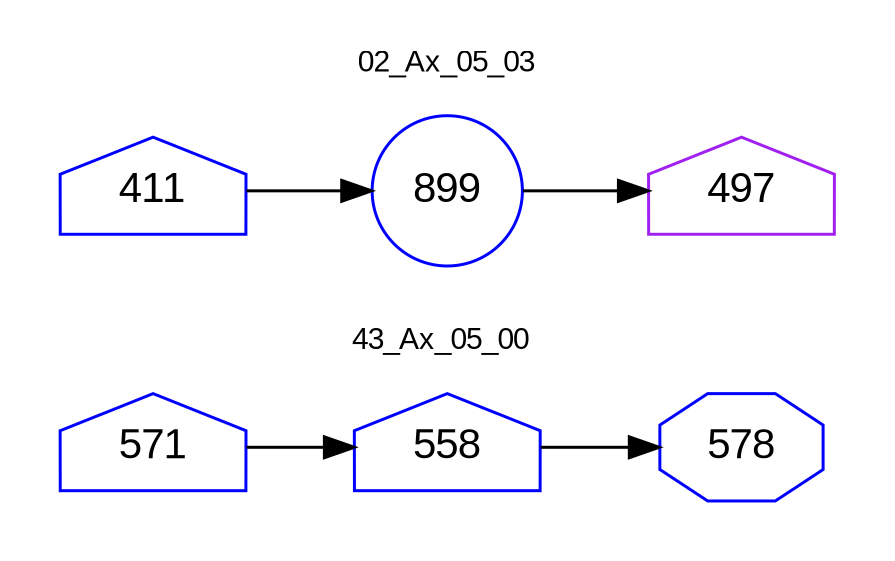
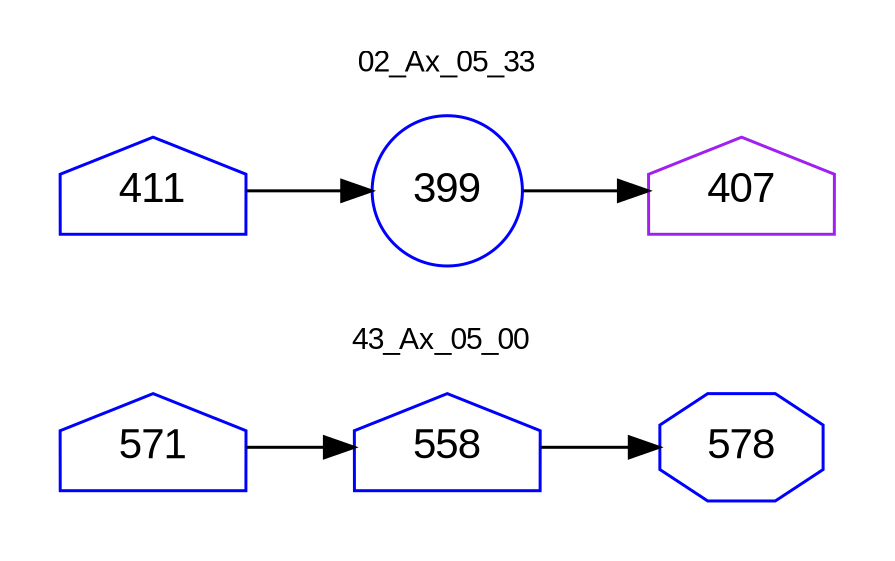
(447, 64) -> (447, 64)
(447, 191) -> (447, 191)
(741, 191) -> (741, 191)
